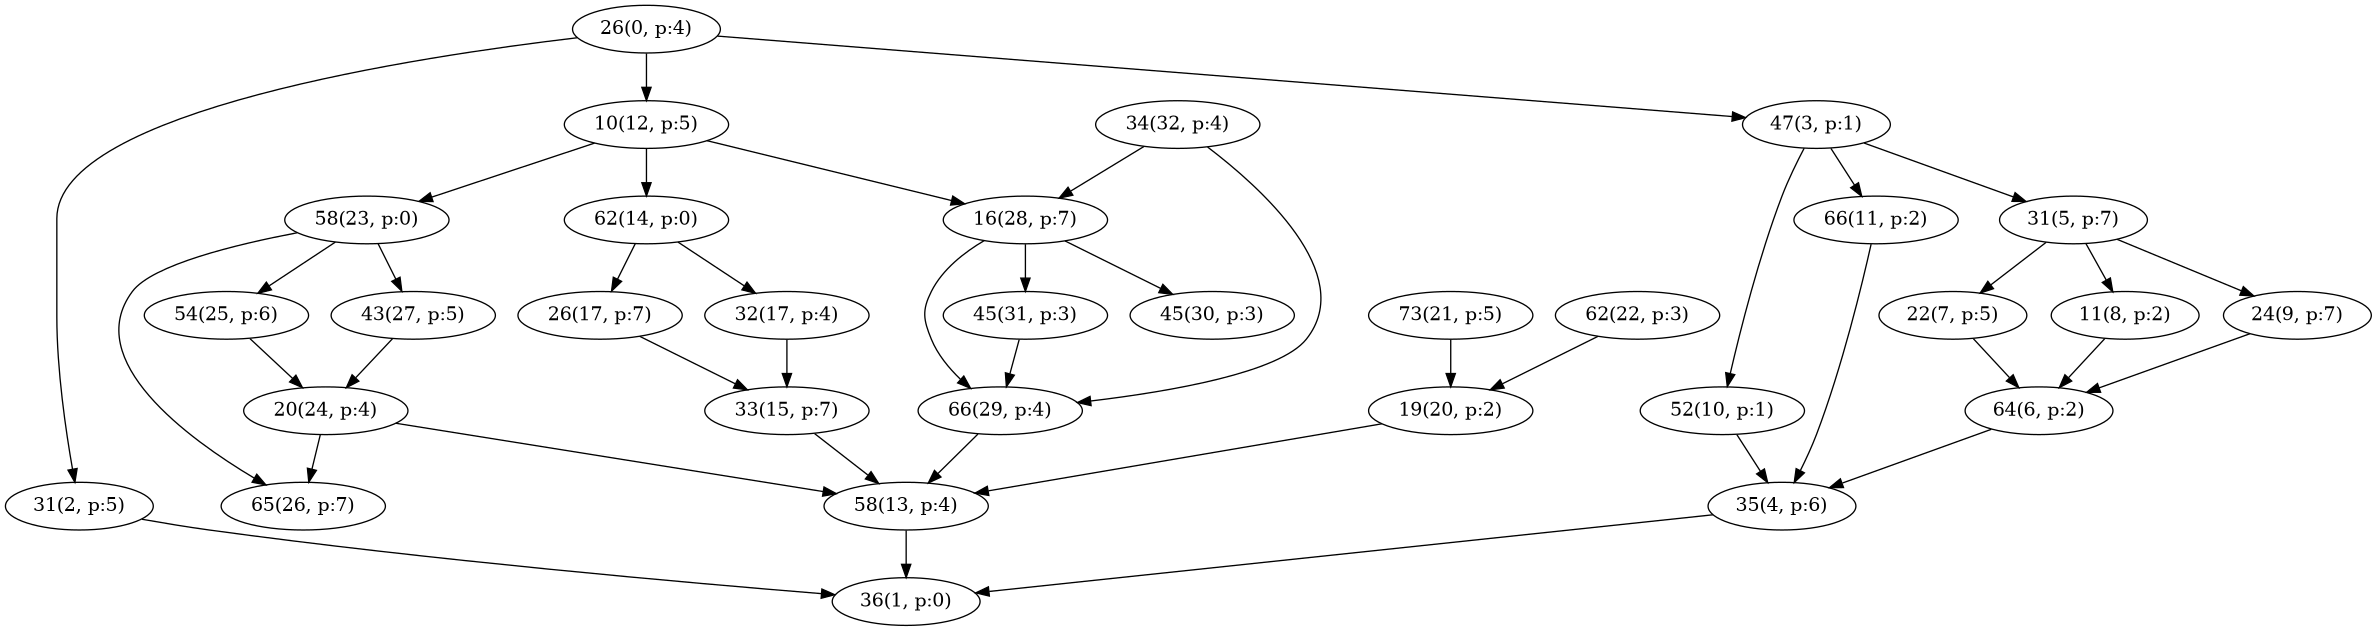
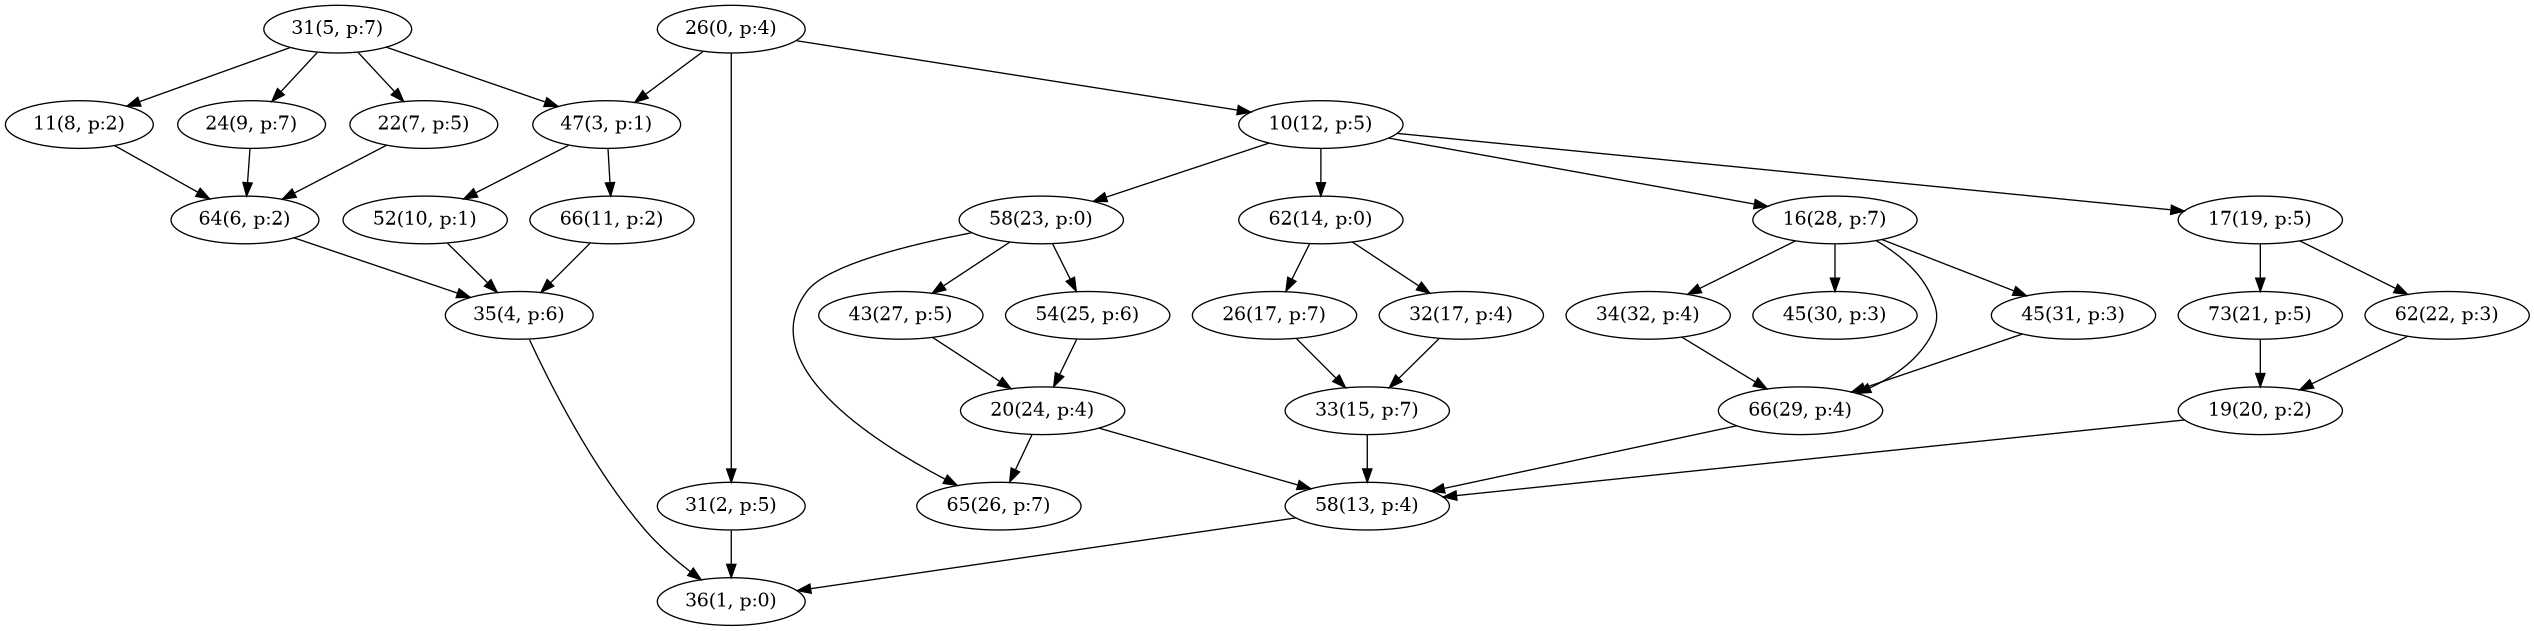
(1107, 169) -> (1748, 265)
(1939, 170) -> (466, 75)
none -> (2260, 220)
